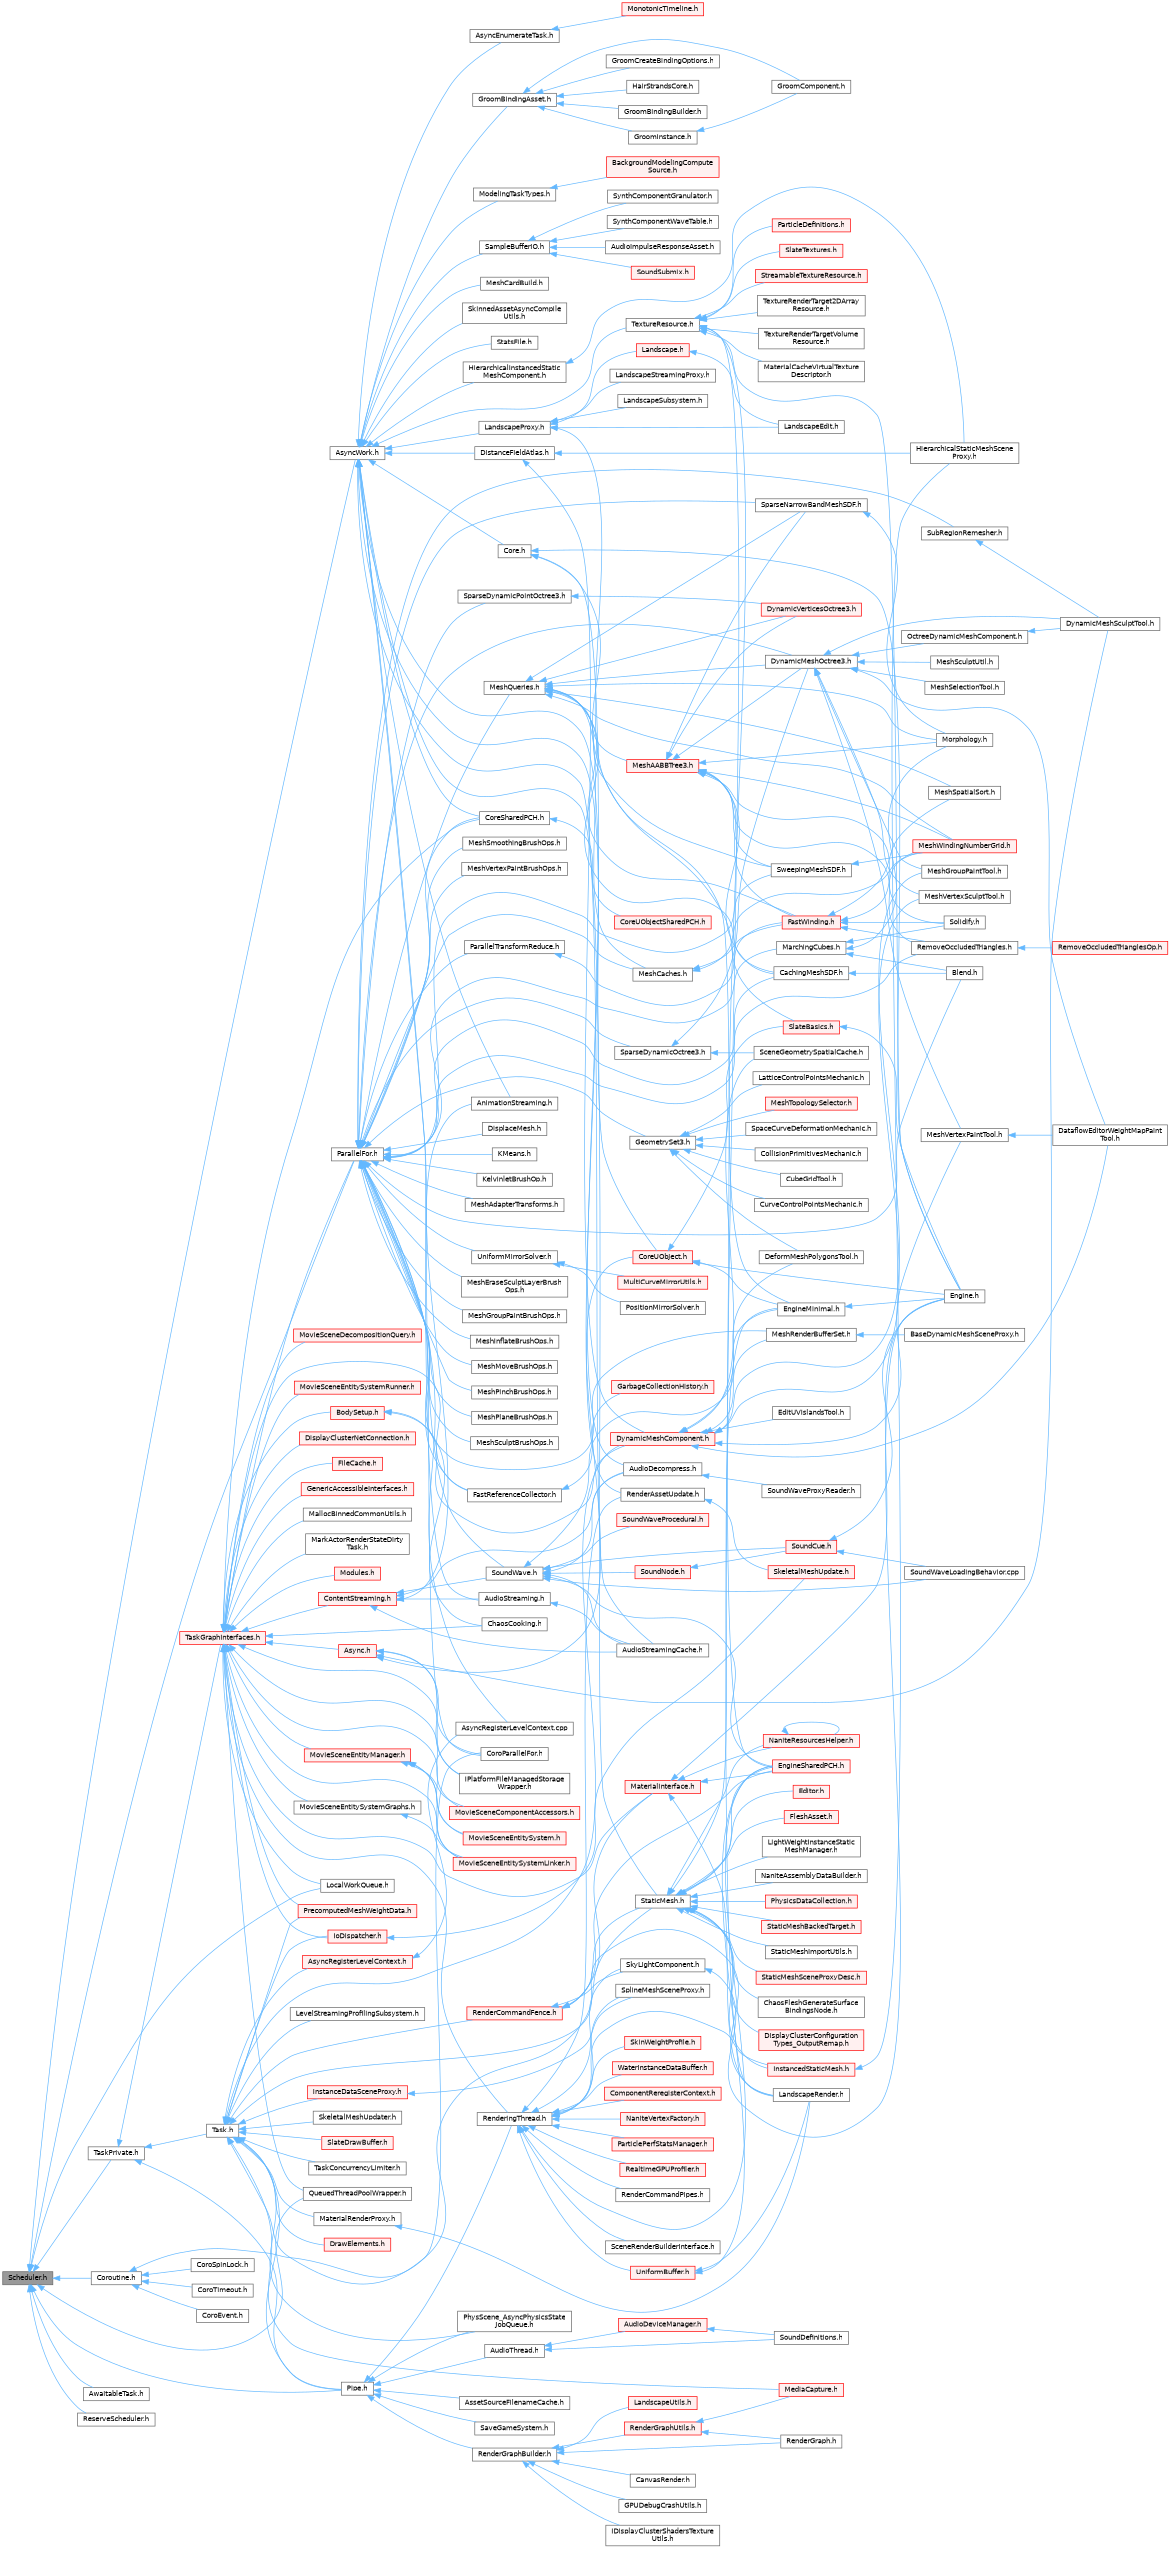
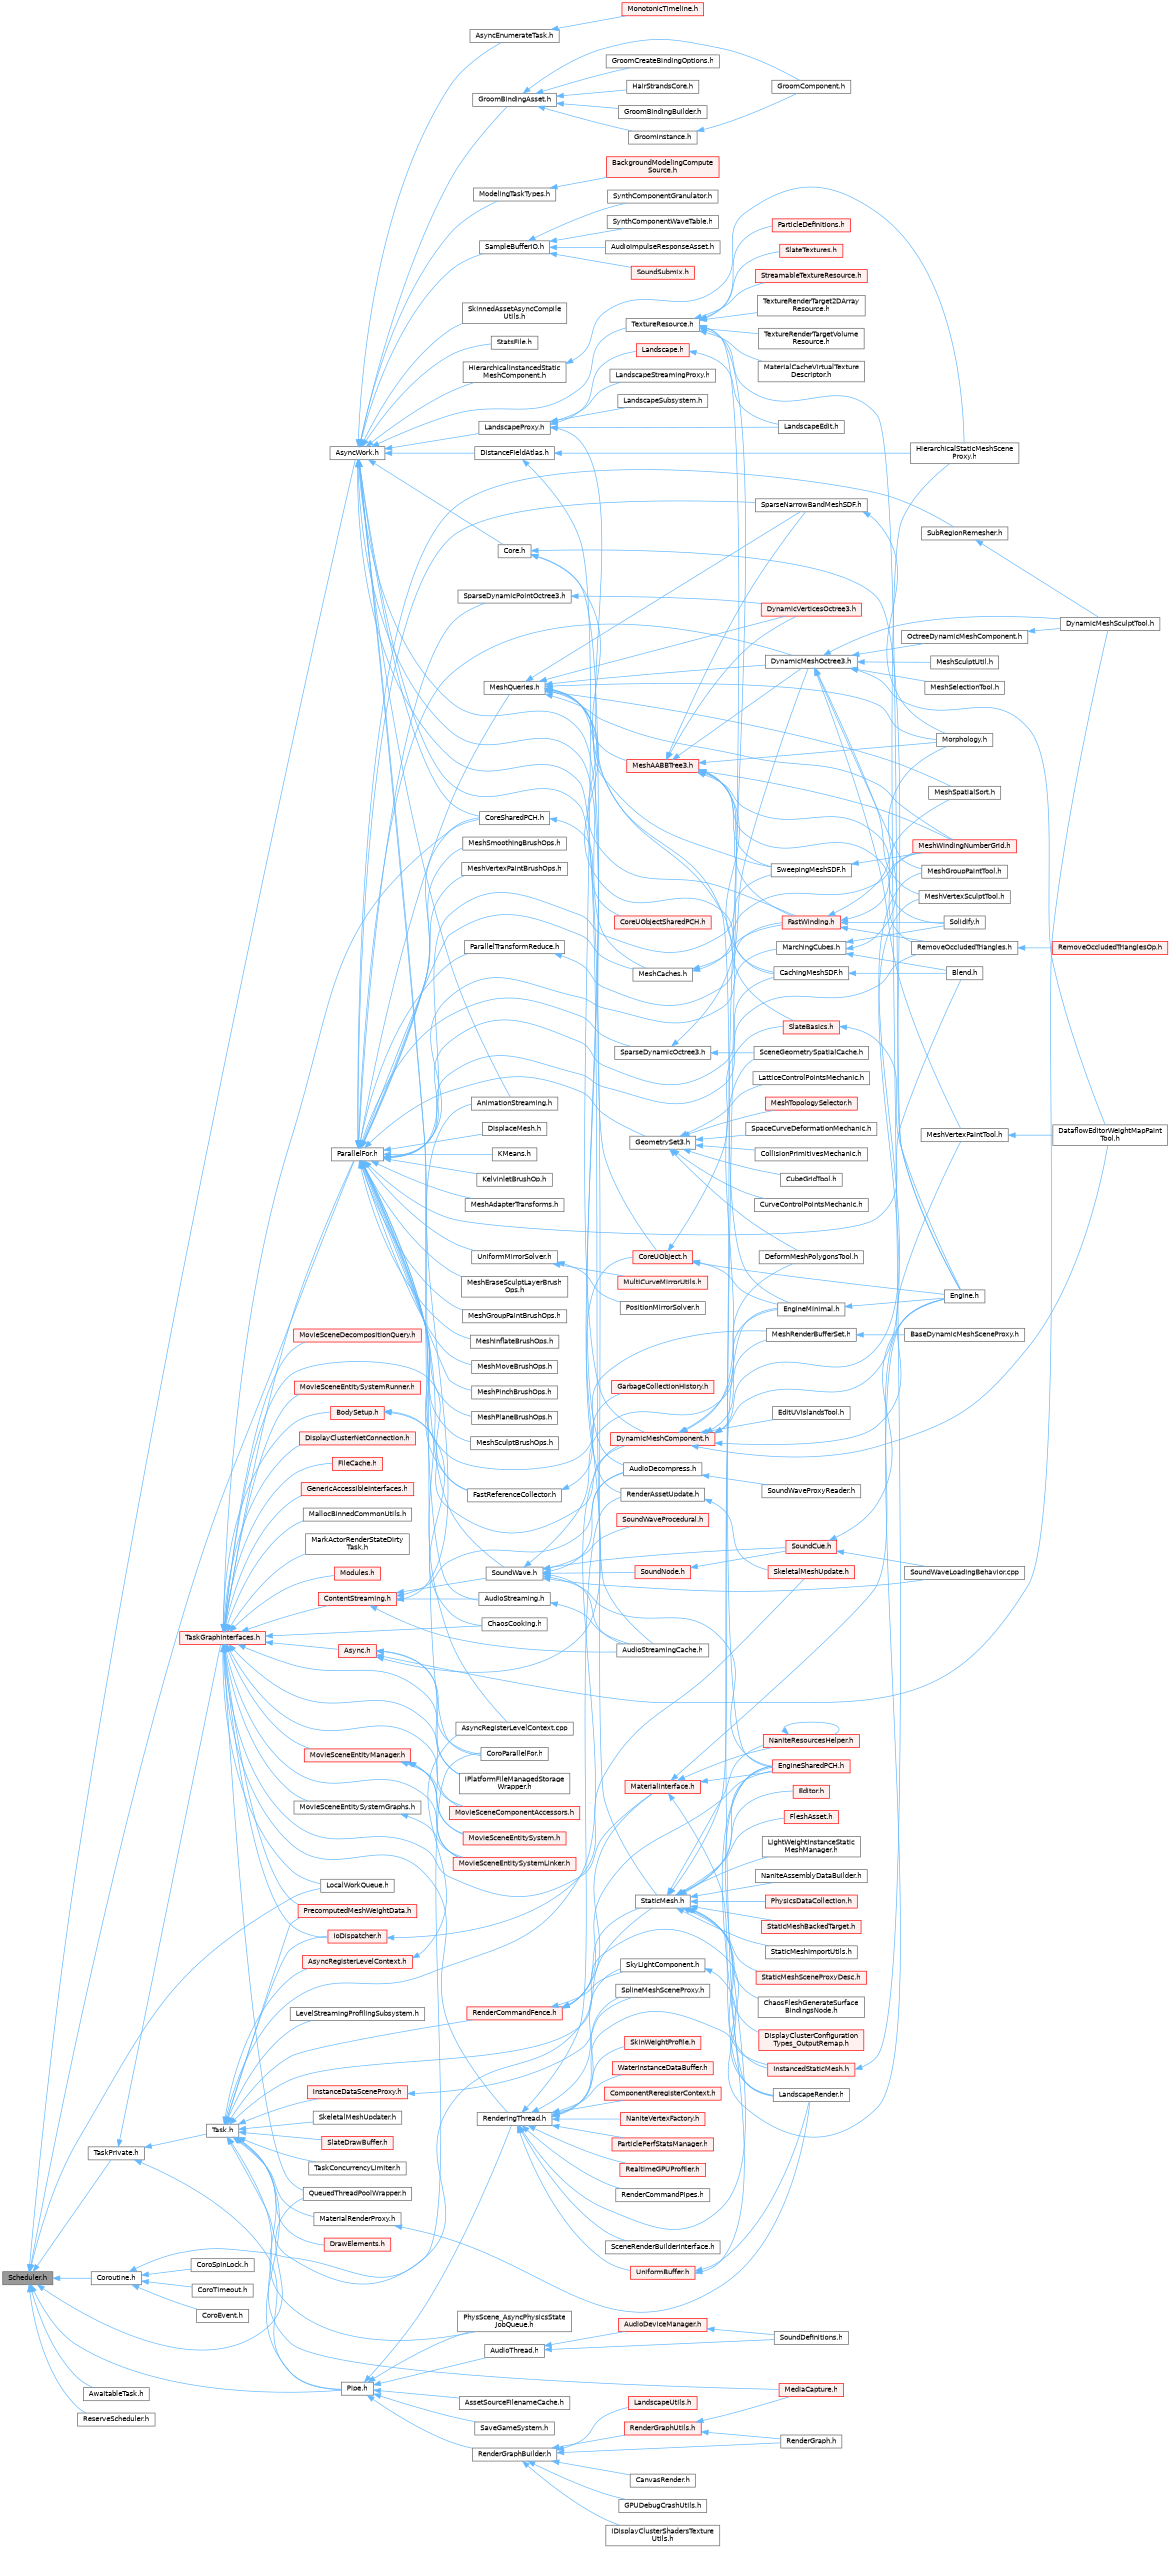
(515, 284) -> none
